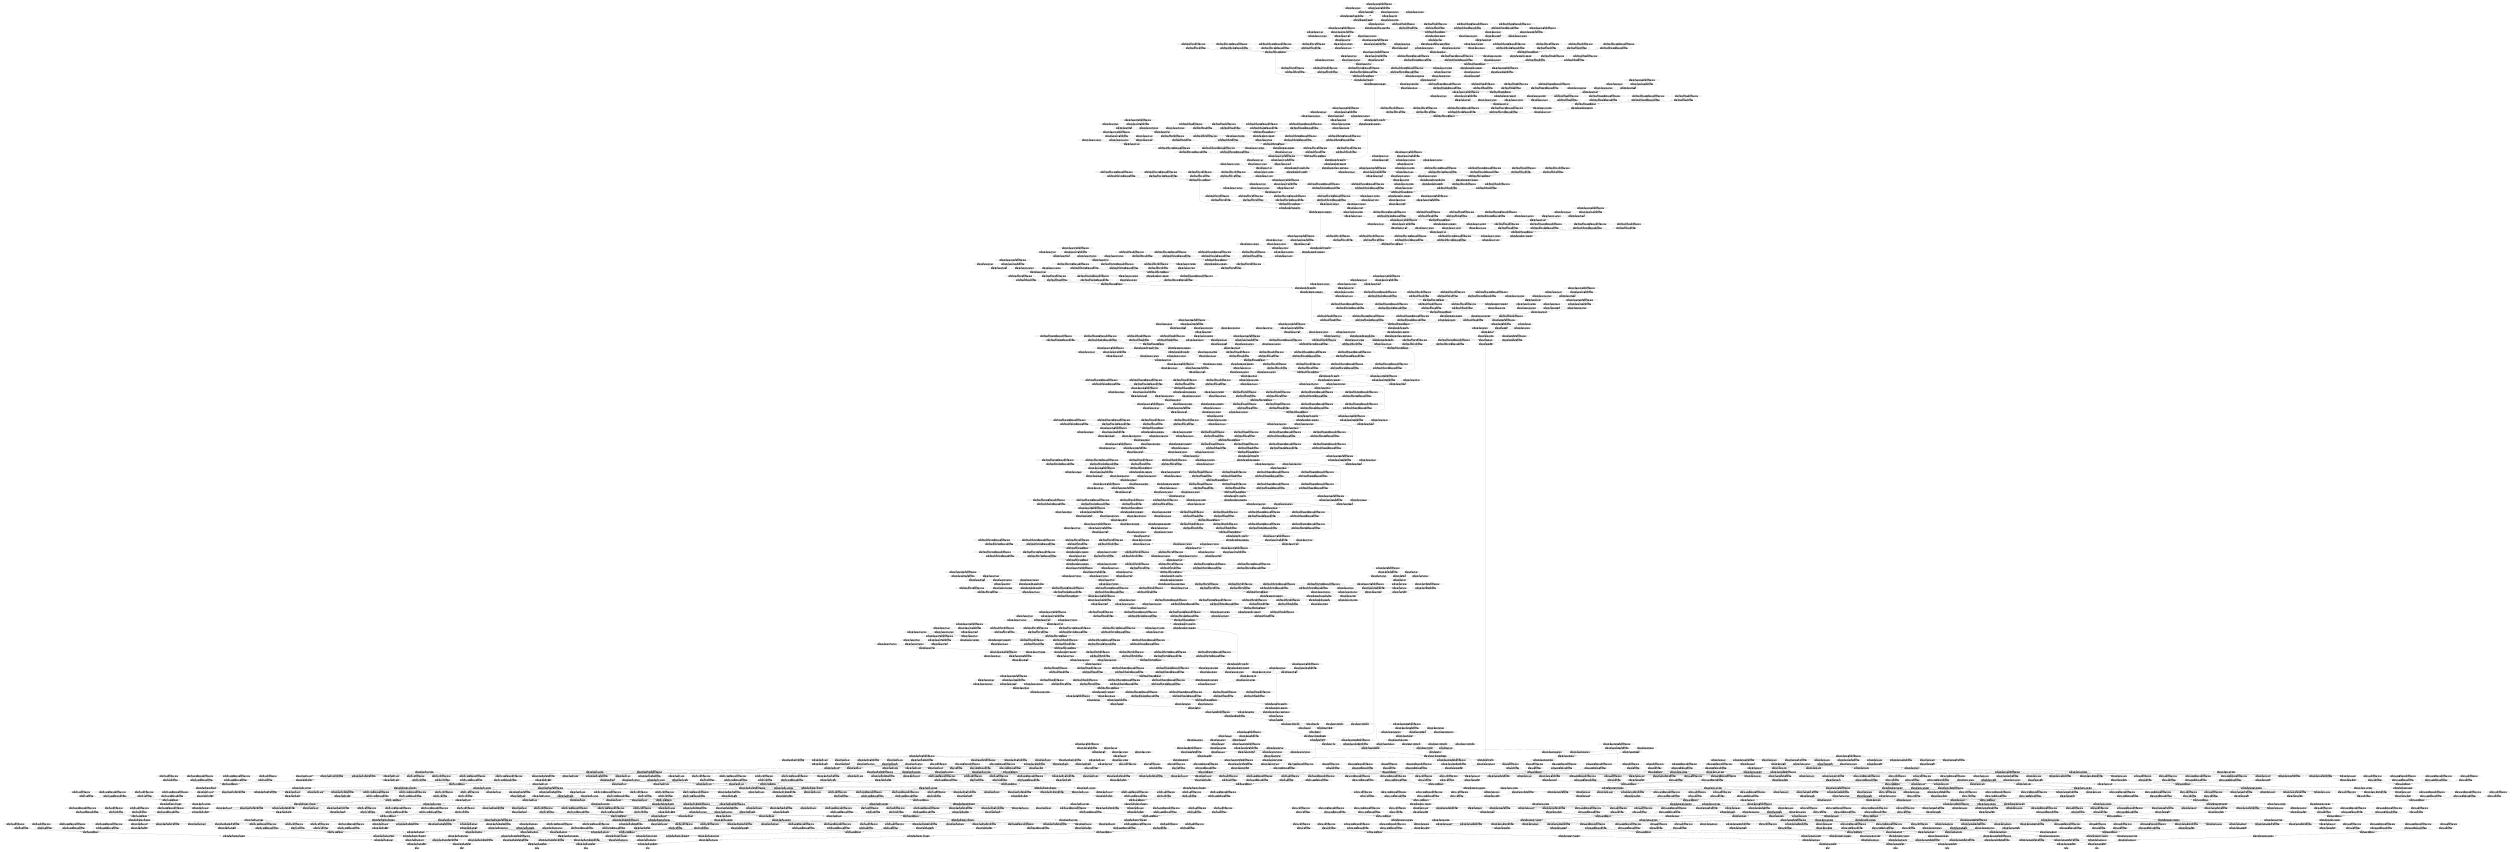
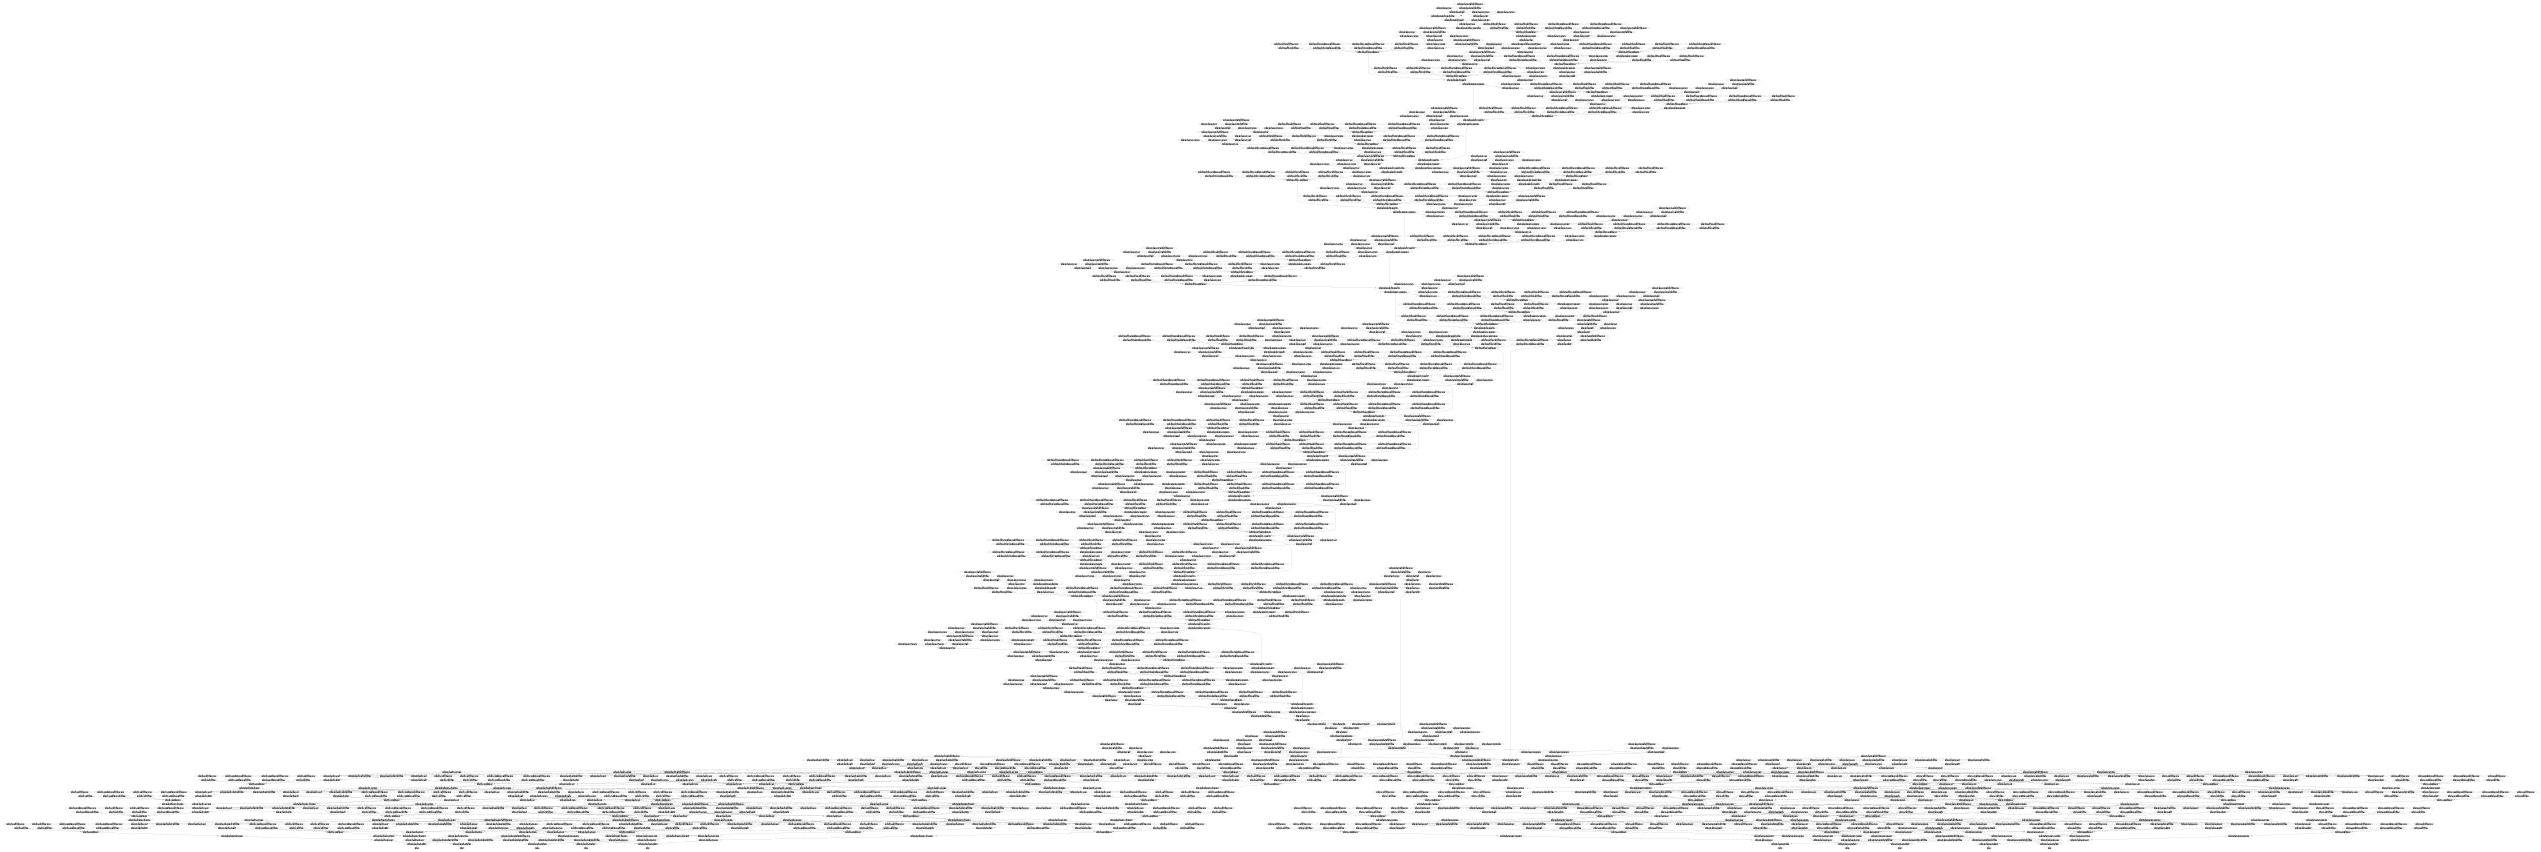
(1399, 584) -> (1412, 584)
